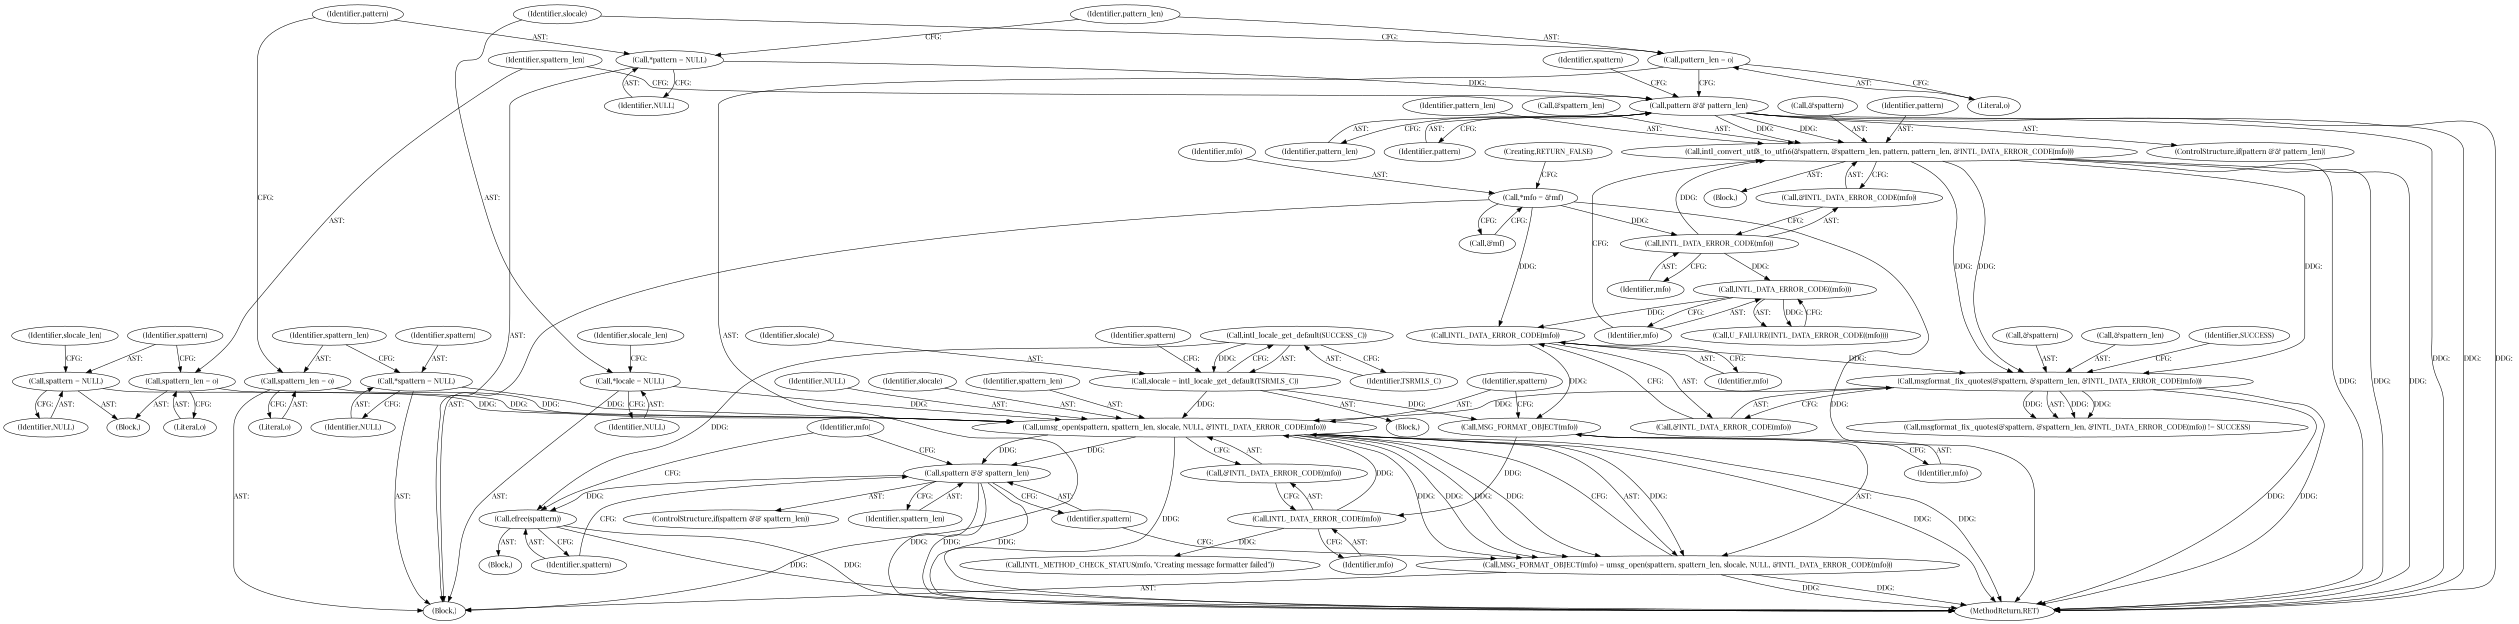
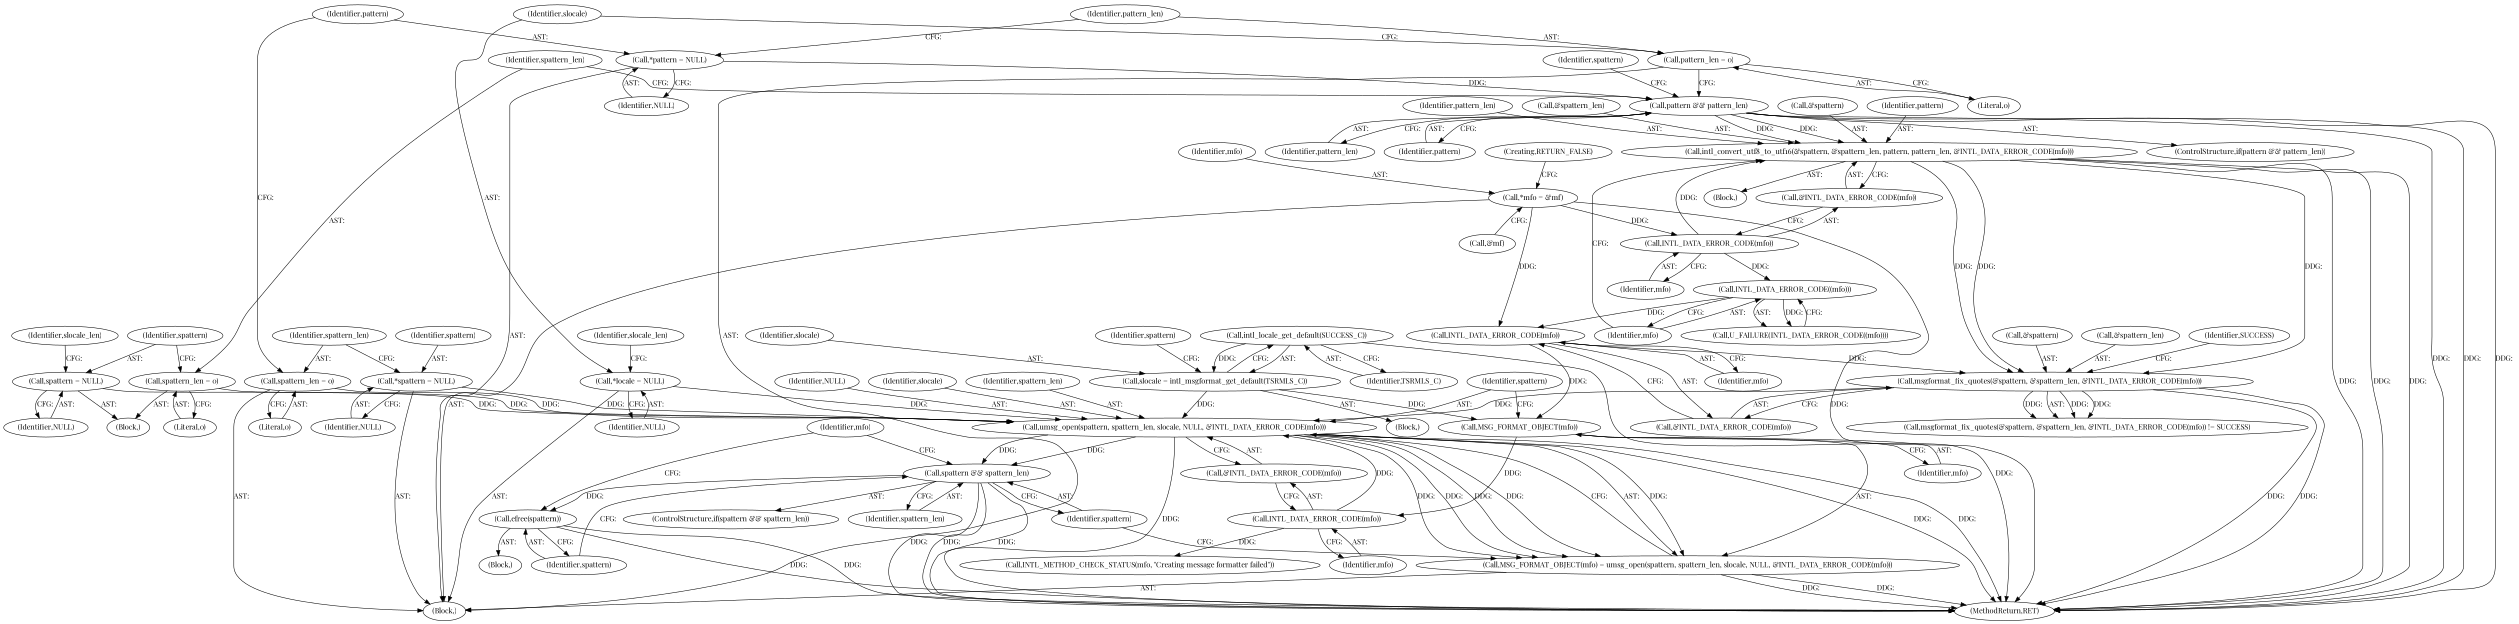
(1484, 213) -> none
(864, 355) -> (1723, 446)
(1215, 382) -> (1215, 382)
